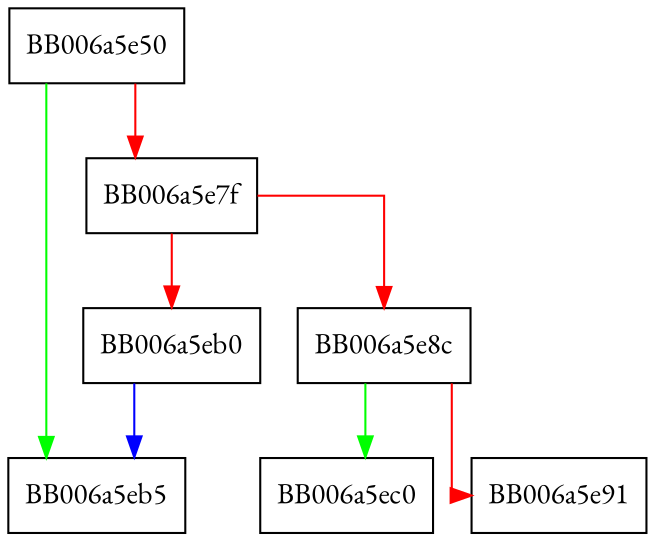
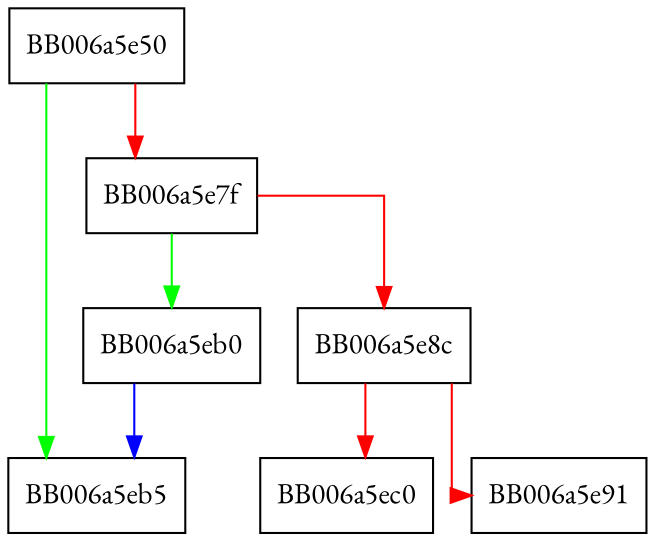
(172, 260) -> (172, 260)
(365, 410) -> (365, 410)
